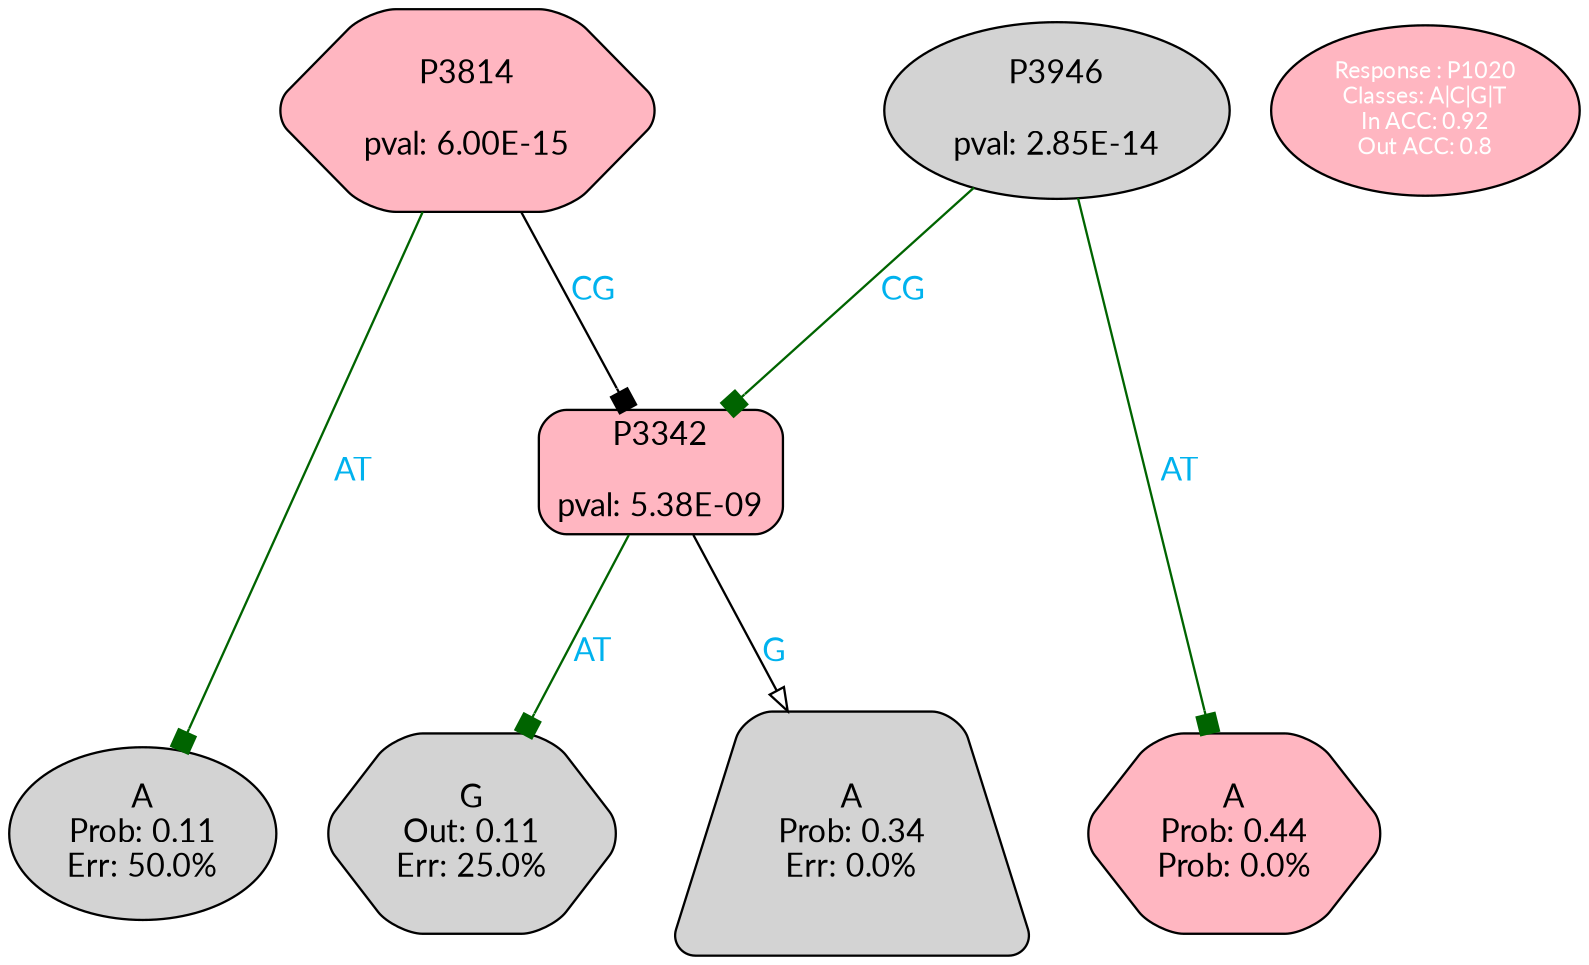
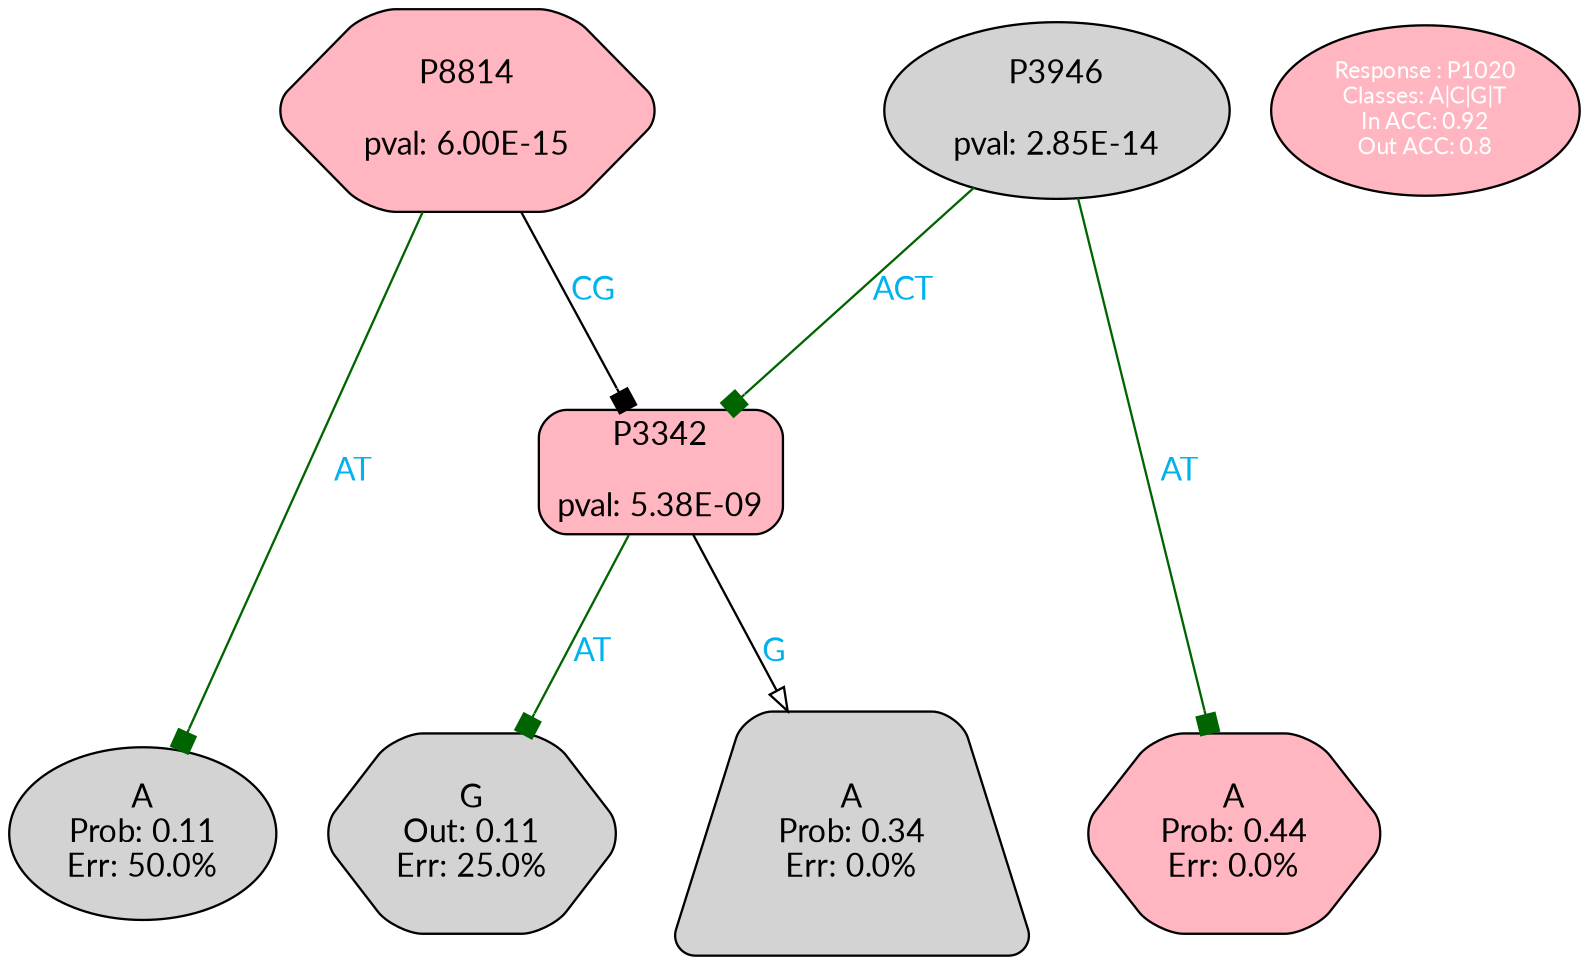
(467, 111) -> (467, 111)
(904, 291) -> (904, 291)
(1234, 834) -> (1234, 834)
